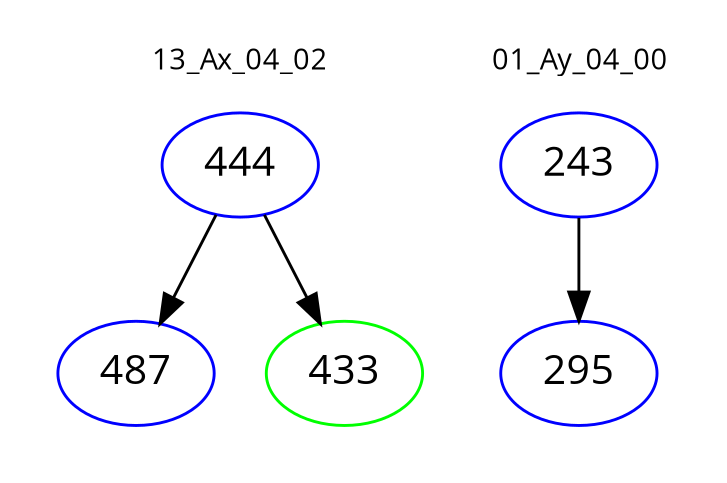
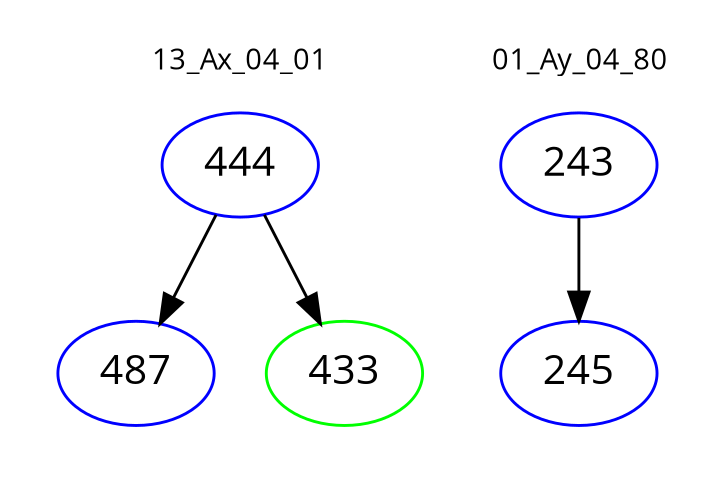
(240, 62) -> (240, 62)
(580, 62) -> (580, 62)
(579, 373) -> (579, 373)
